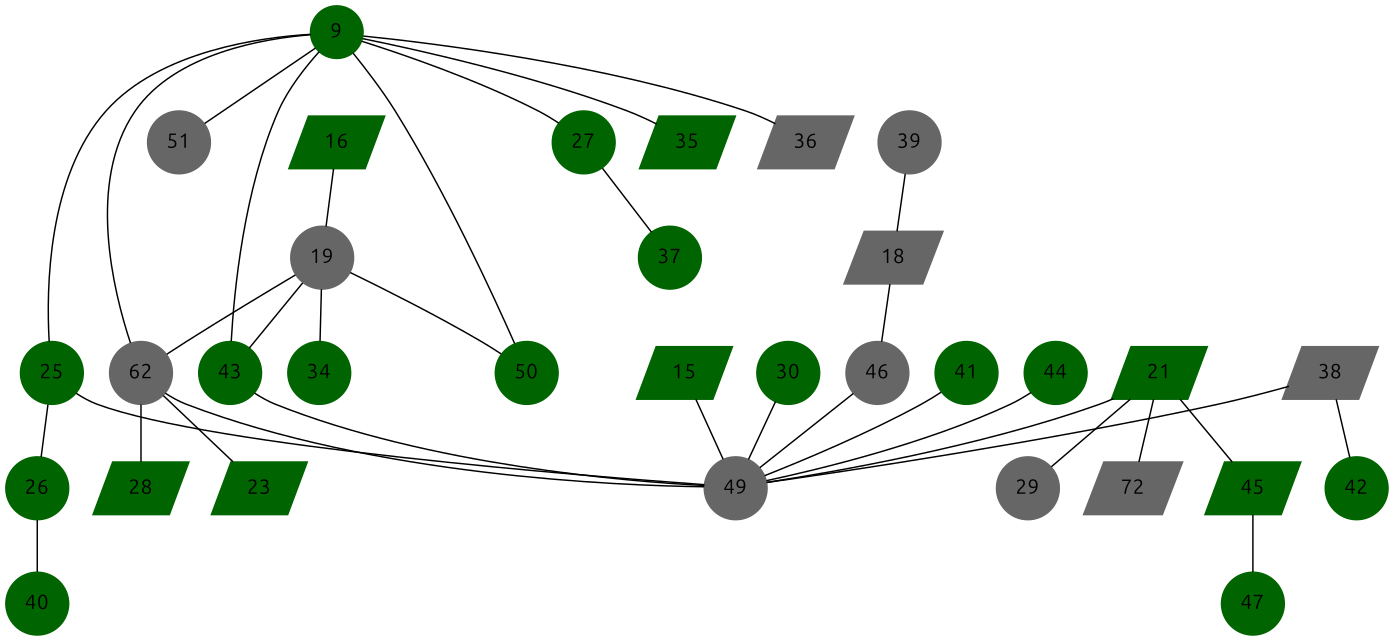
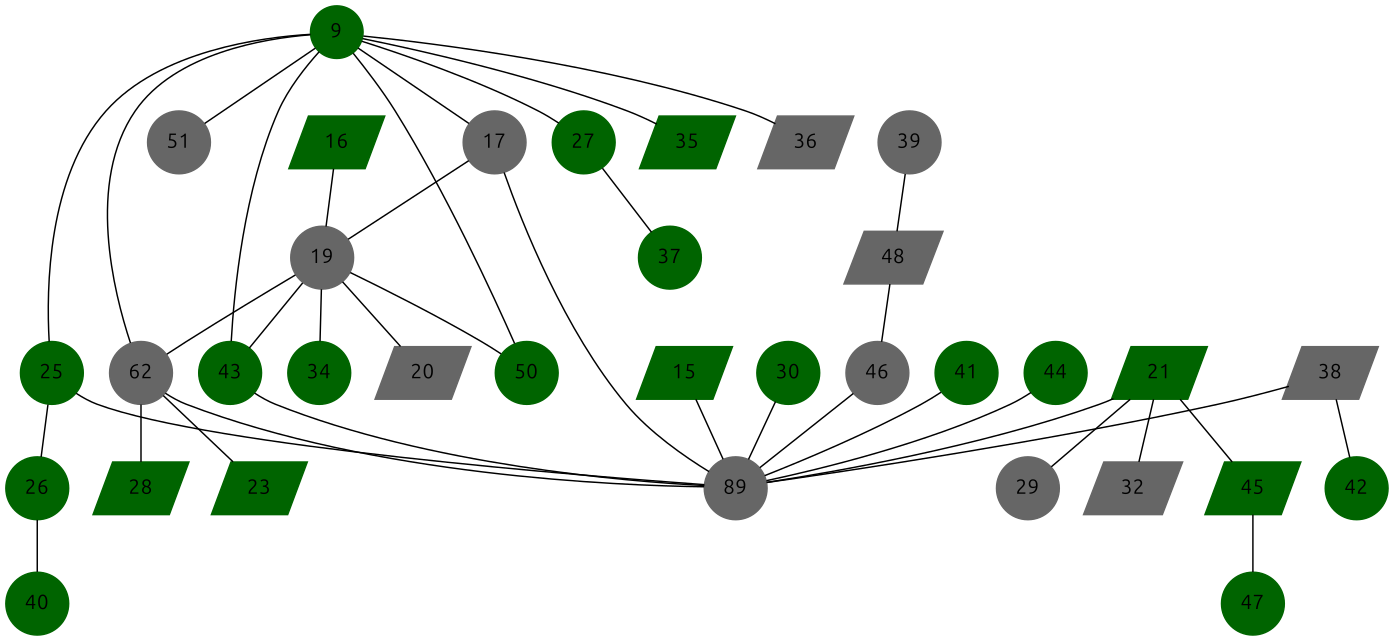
none -> (495, 142)
(893, 258) -> (893, 258)
none -> (423, 373)
(736, 488) -> (736, 488)
(1133, 488) -> (1133, 488)
